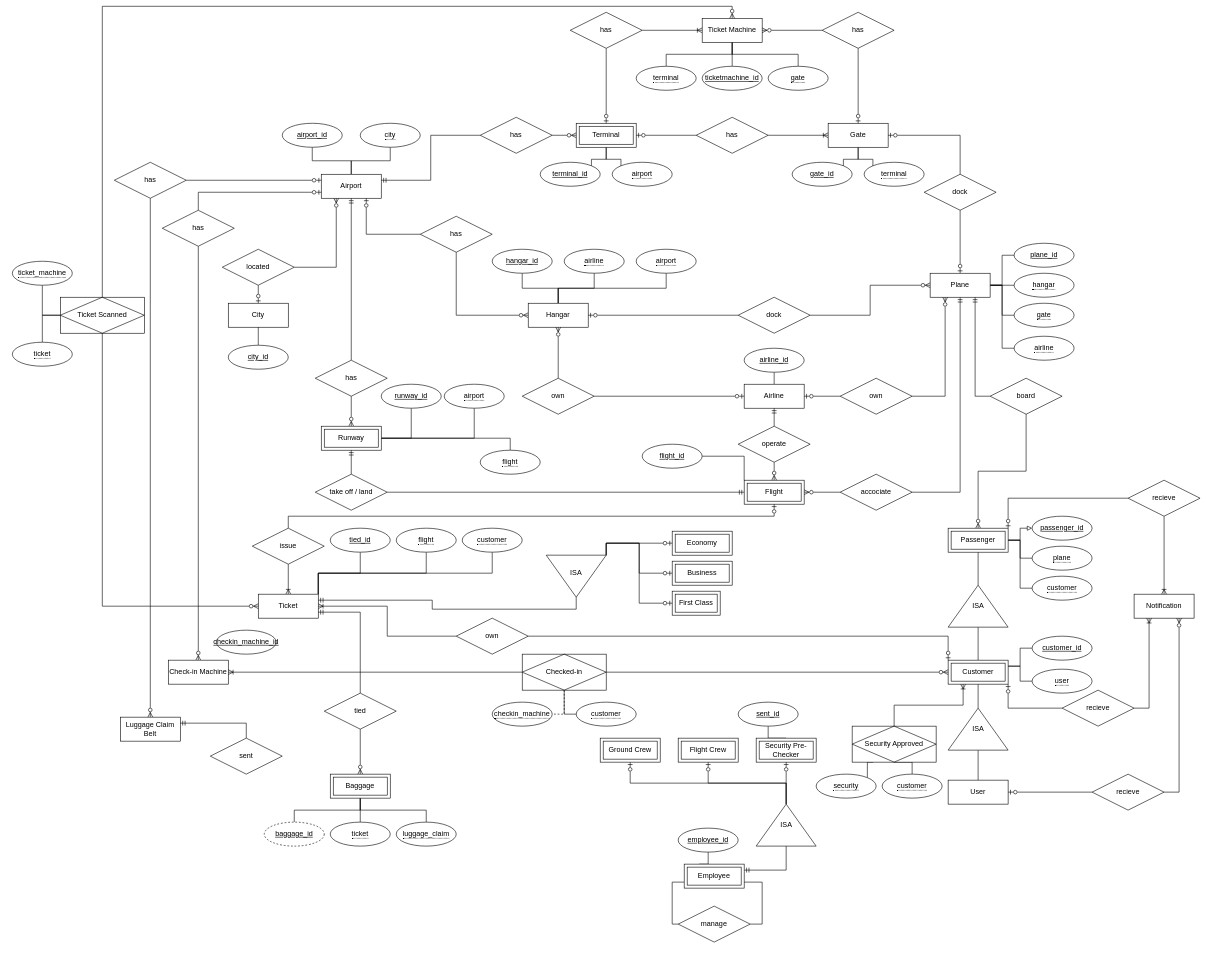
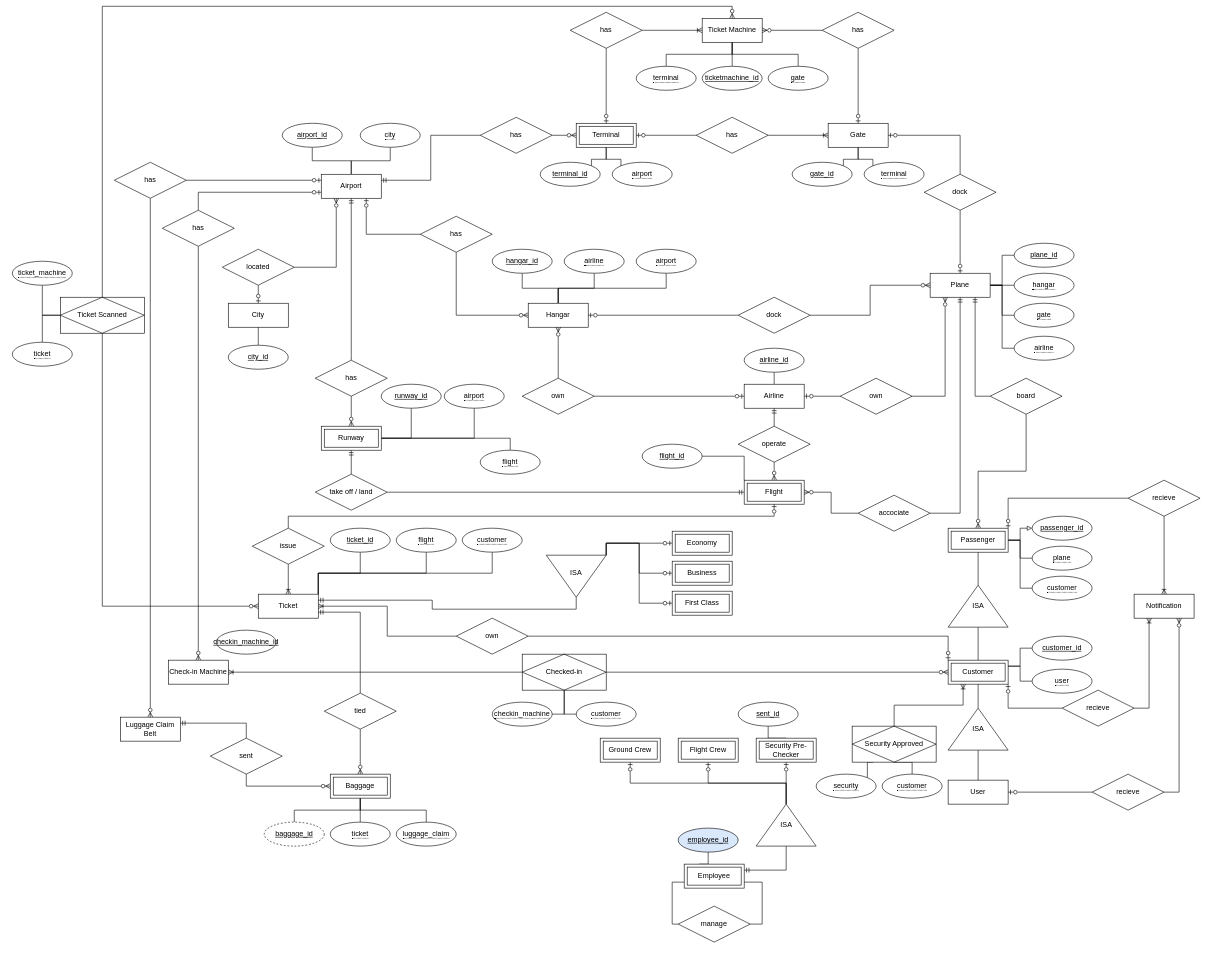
(876, 492) -> (894, 513)
(360, 540) -> (360, 540)
(696, 603) -> (702, 603)
(557, 714) -> (557, 714)
none -> (278, 786)
(708, 840) -> (708, 840)
